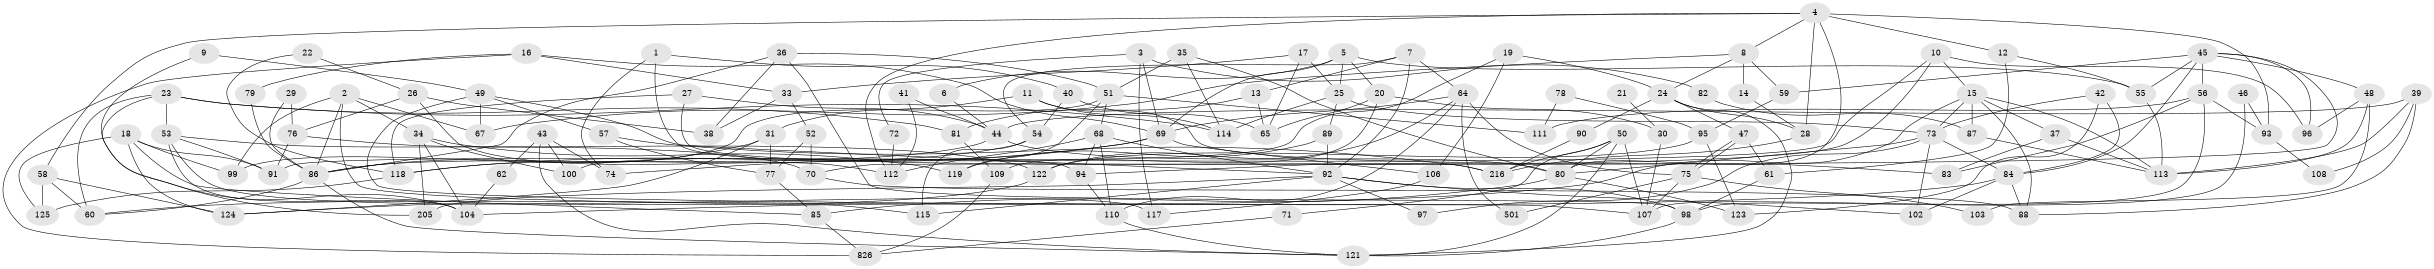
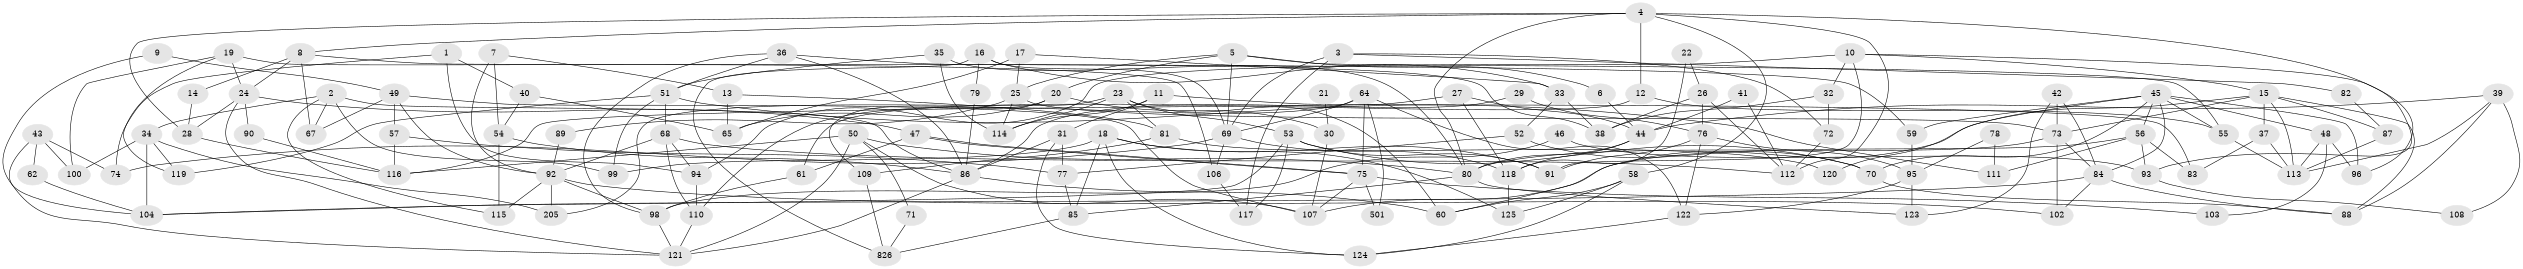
(1438, 75) -> none
none -> (1829, 94)
none -> (1809, 151)
(1141, 154) -> (163, 84)
(1497, 175) -> (394, 175)
none -> (1830, 175)
(1423, 215) -> none
